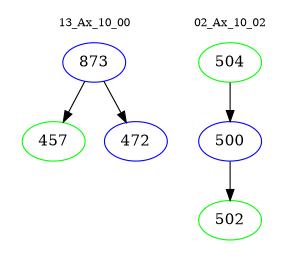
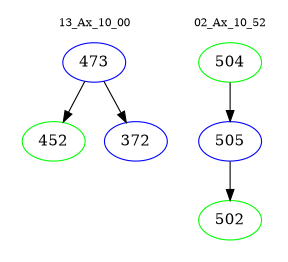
(230, 24) -> (230, 24)
(94, 62) -> (94, 62)
(54, 141) -> (54, 141)
(136, 141) -> (136, 141)
(230, 141) -> (230, 141)
